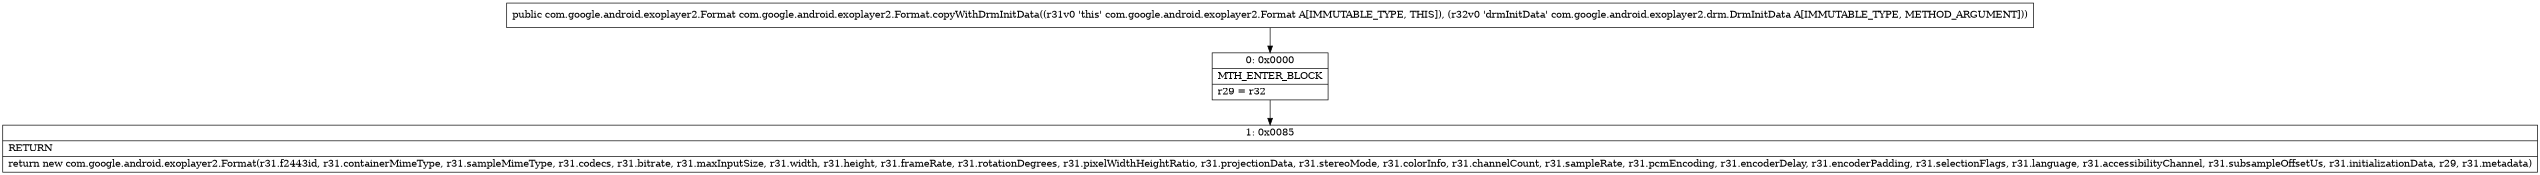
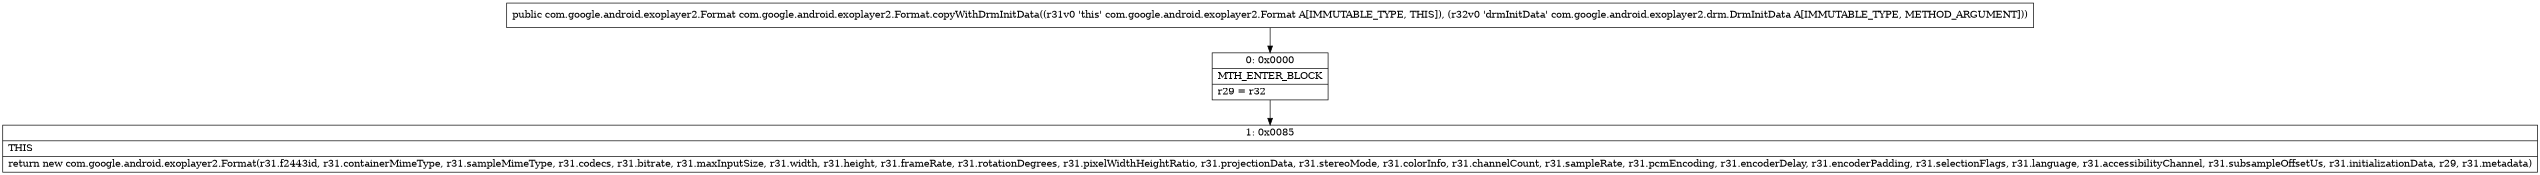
(30, 148) -> (21, 148)
